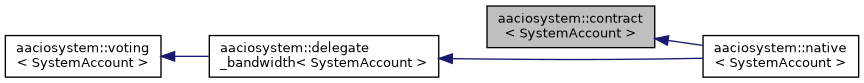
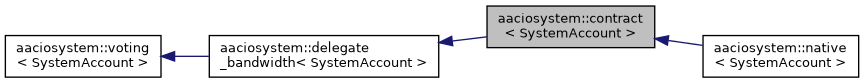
(578, 60) -> (470, 39)
